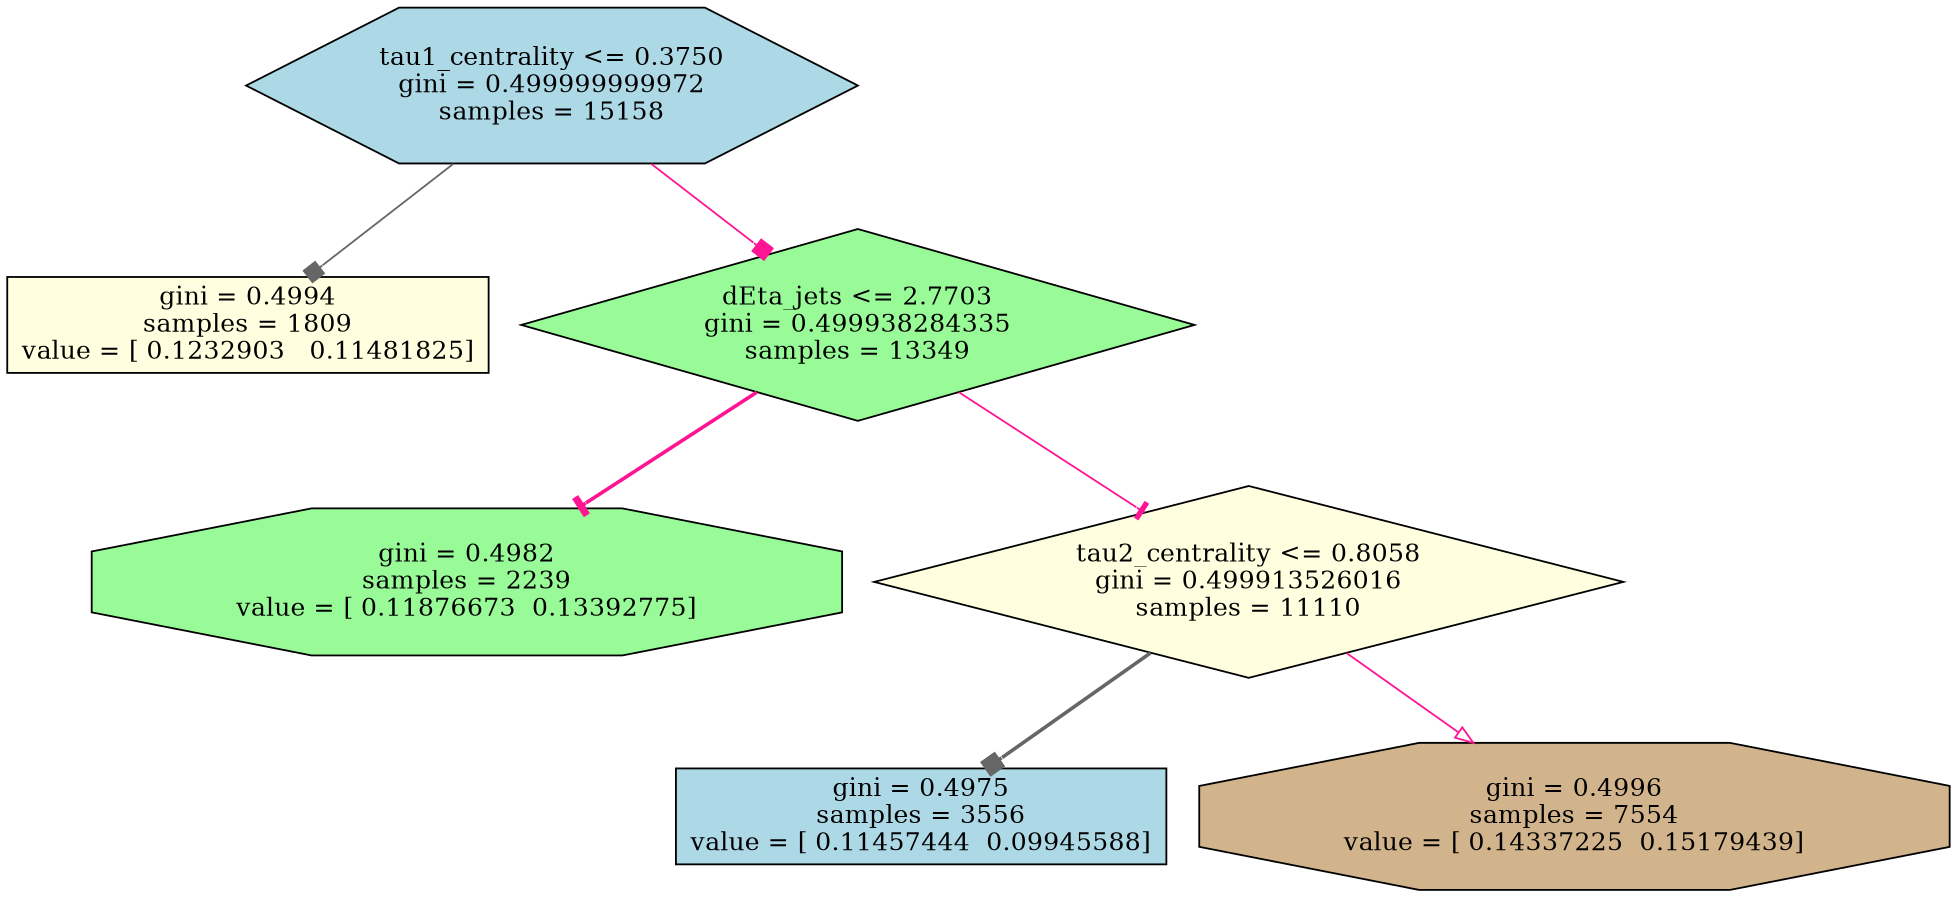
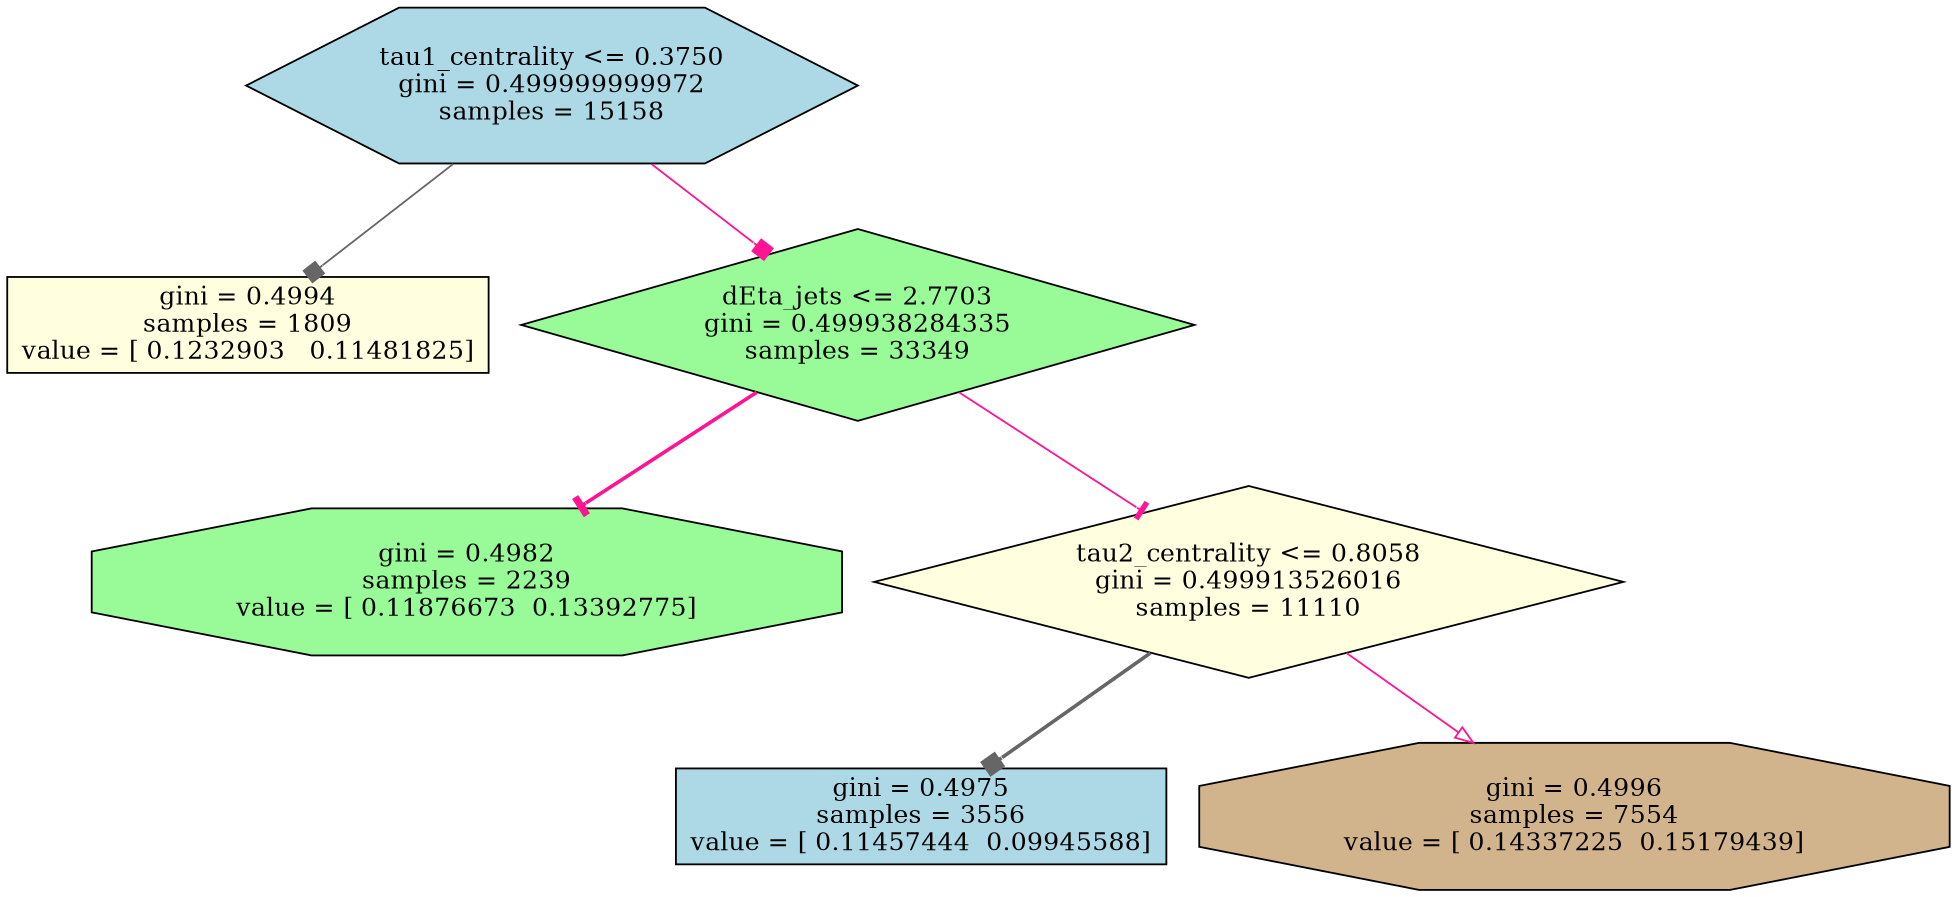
(858, 325) -> (858, 325)
